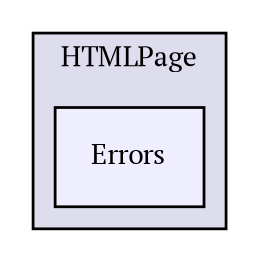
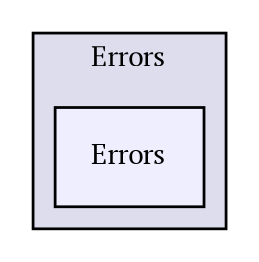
(130, 59) -> (130, 59)
